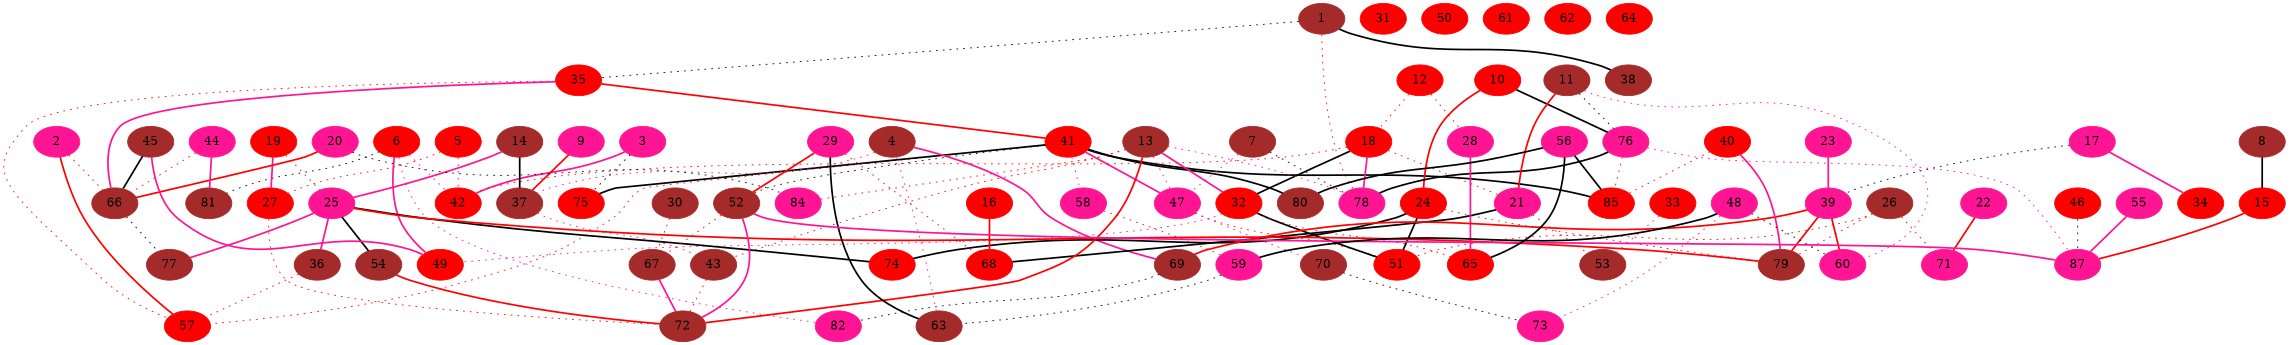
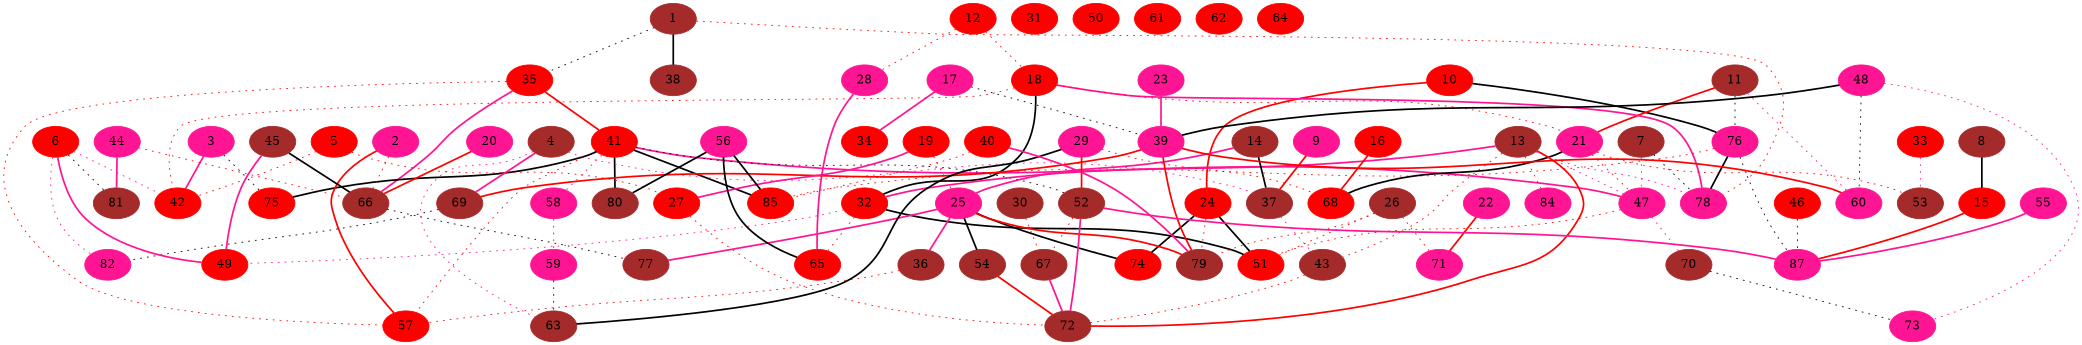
(1873, 165) -> (1760, 206)
(513, 175) -> none
none -> (1618, 180)
(1489, 240) -> (1411, 109)
